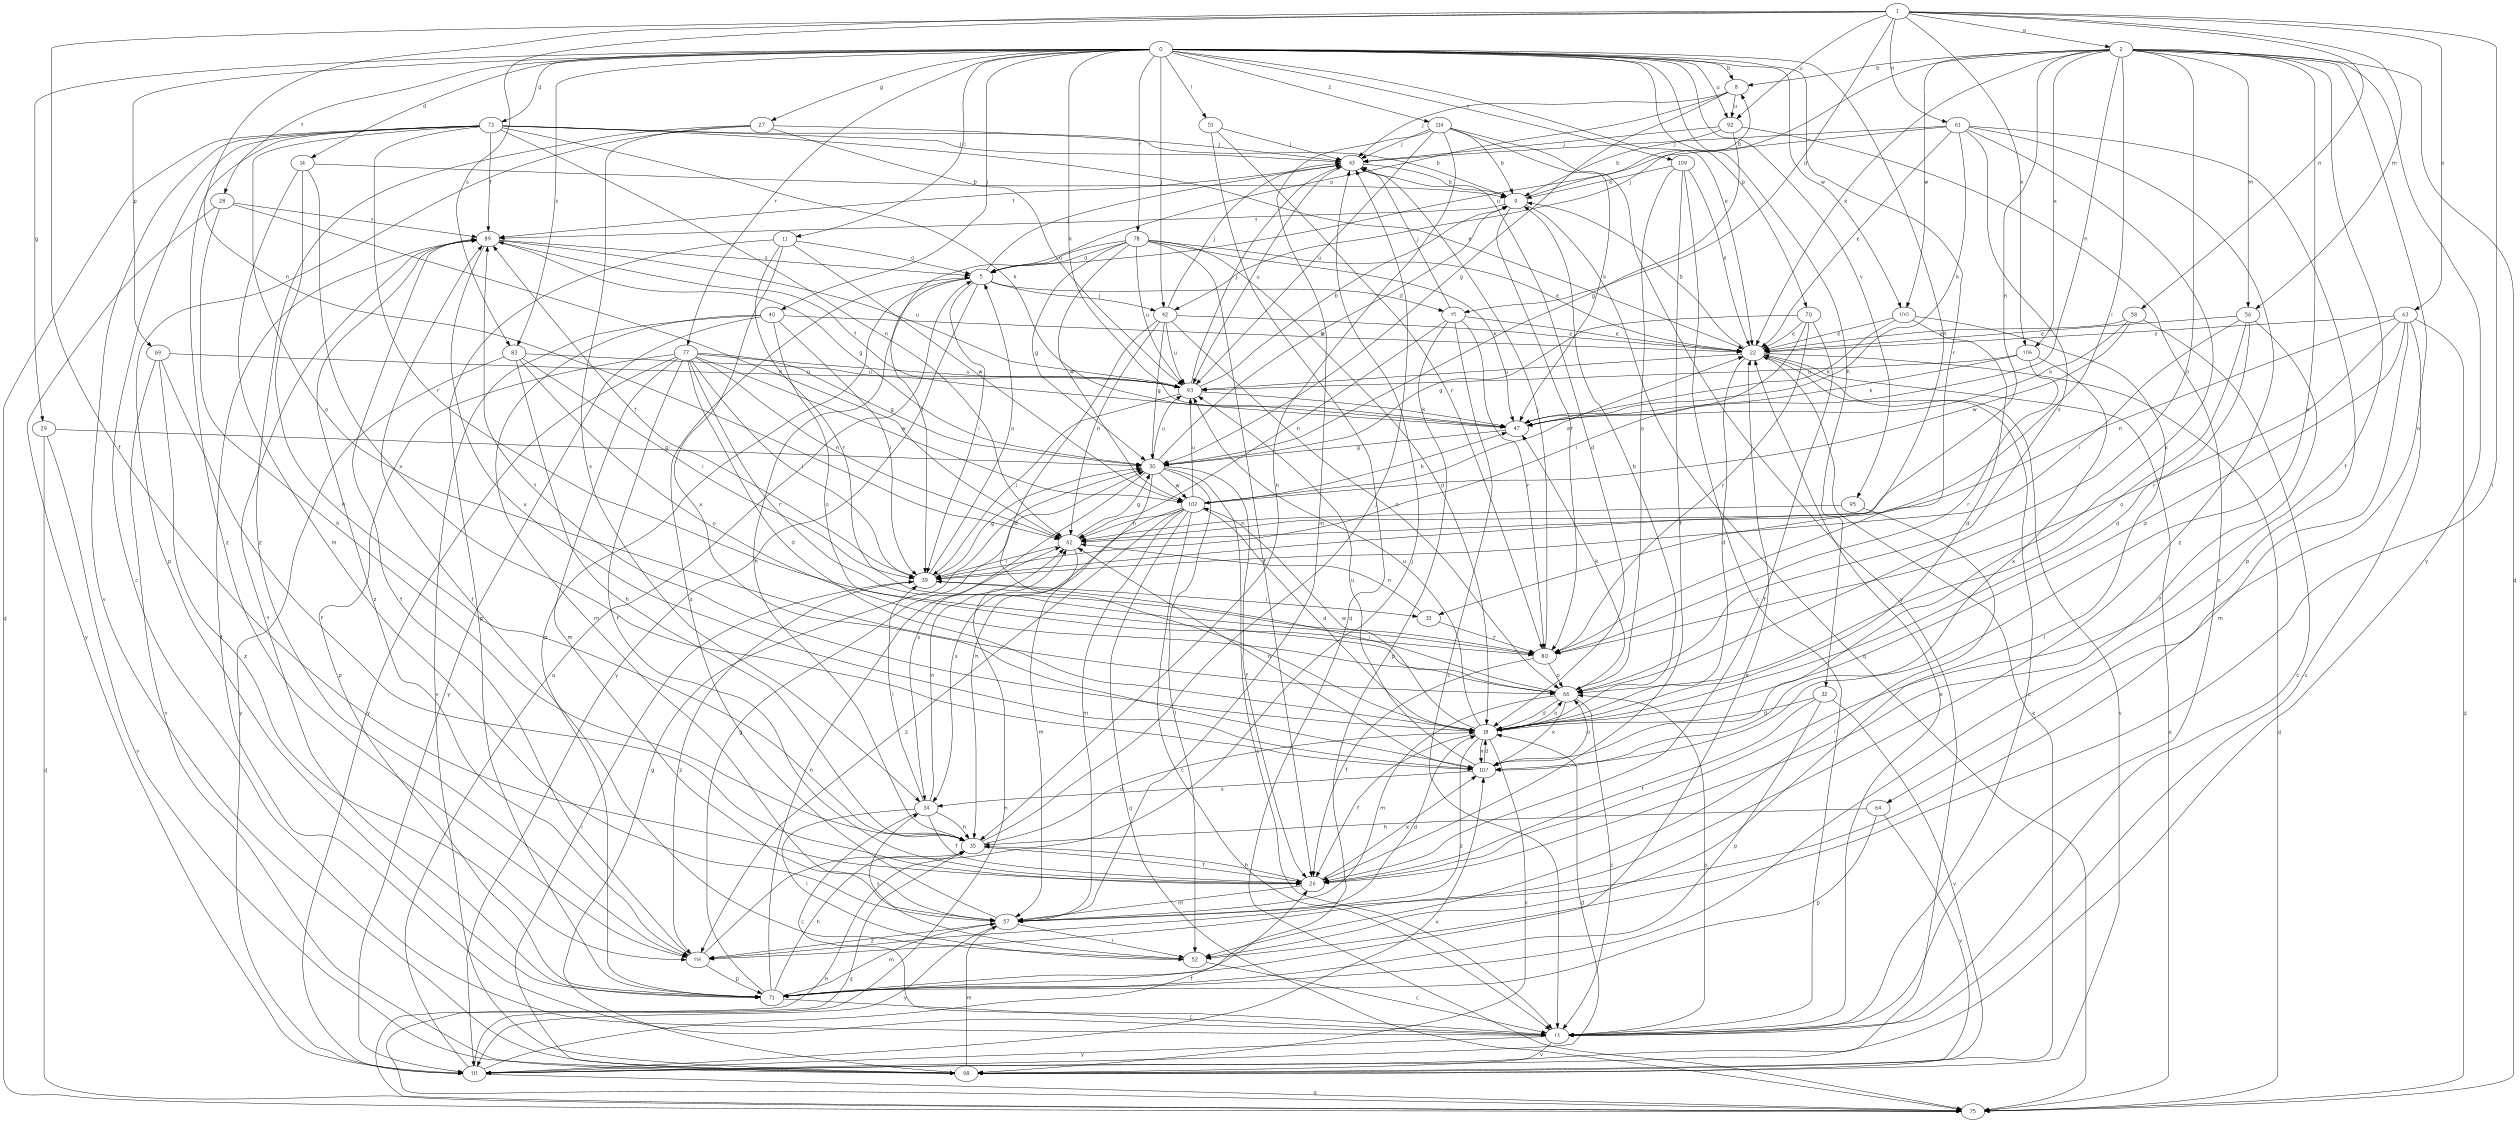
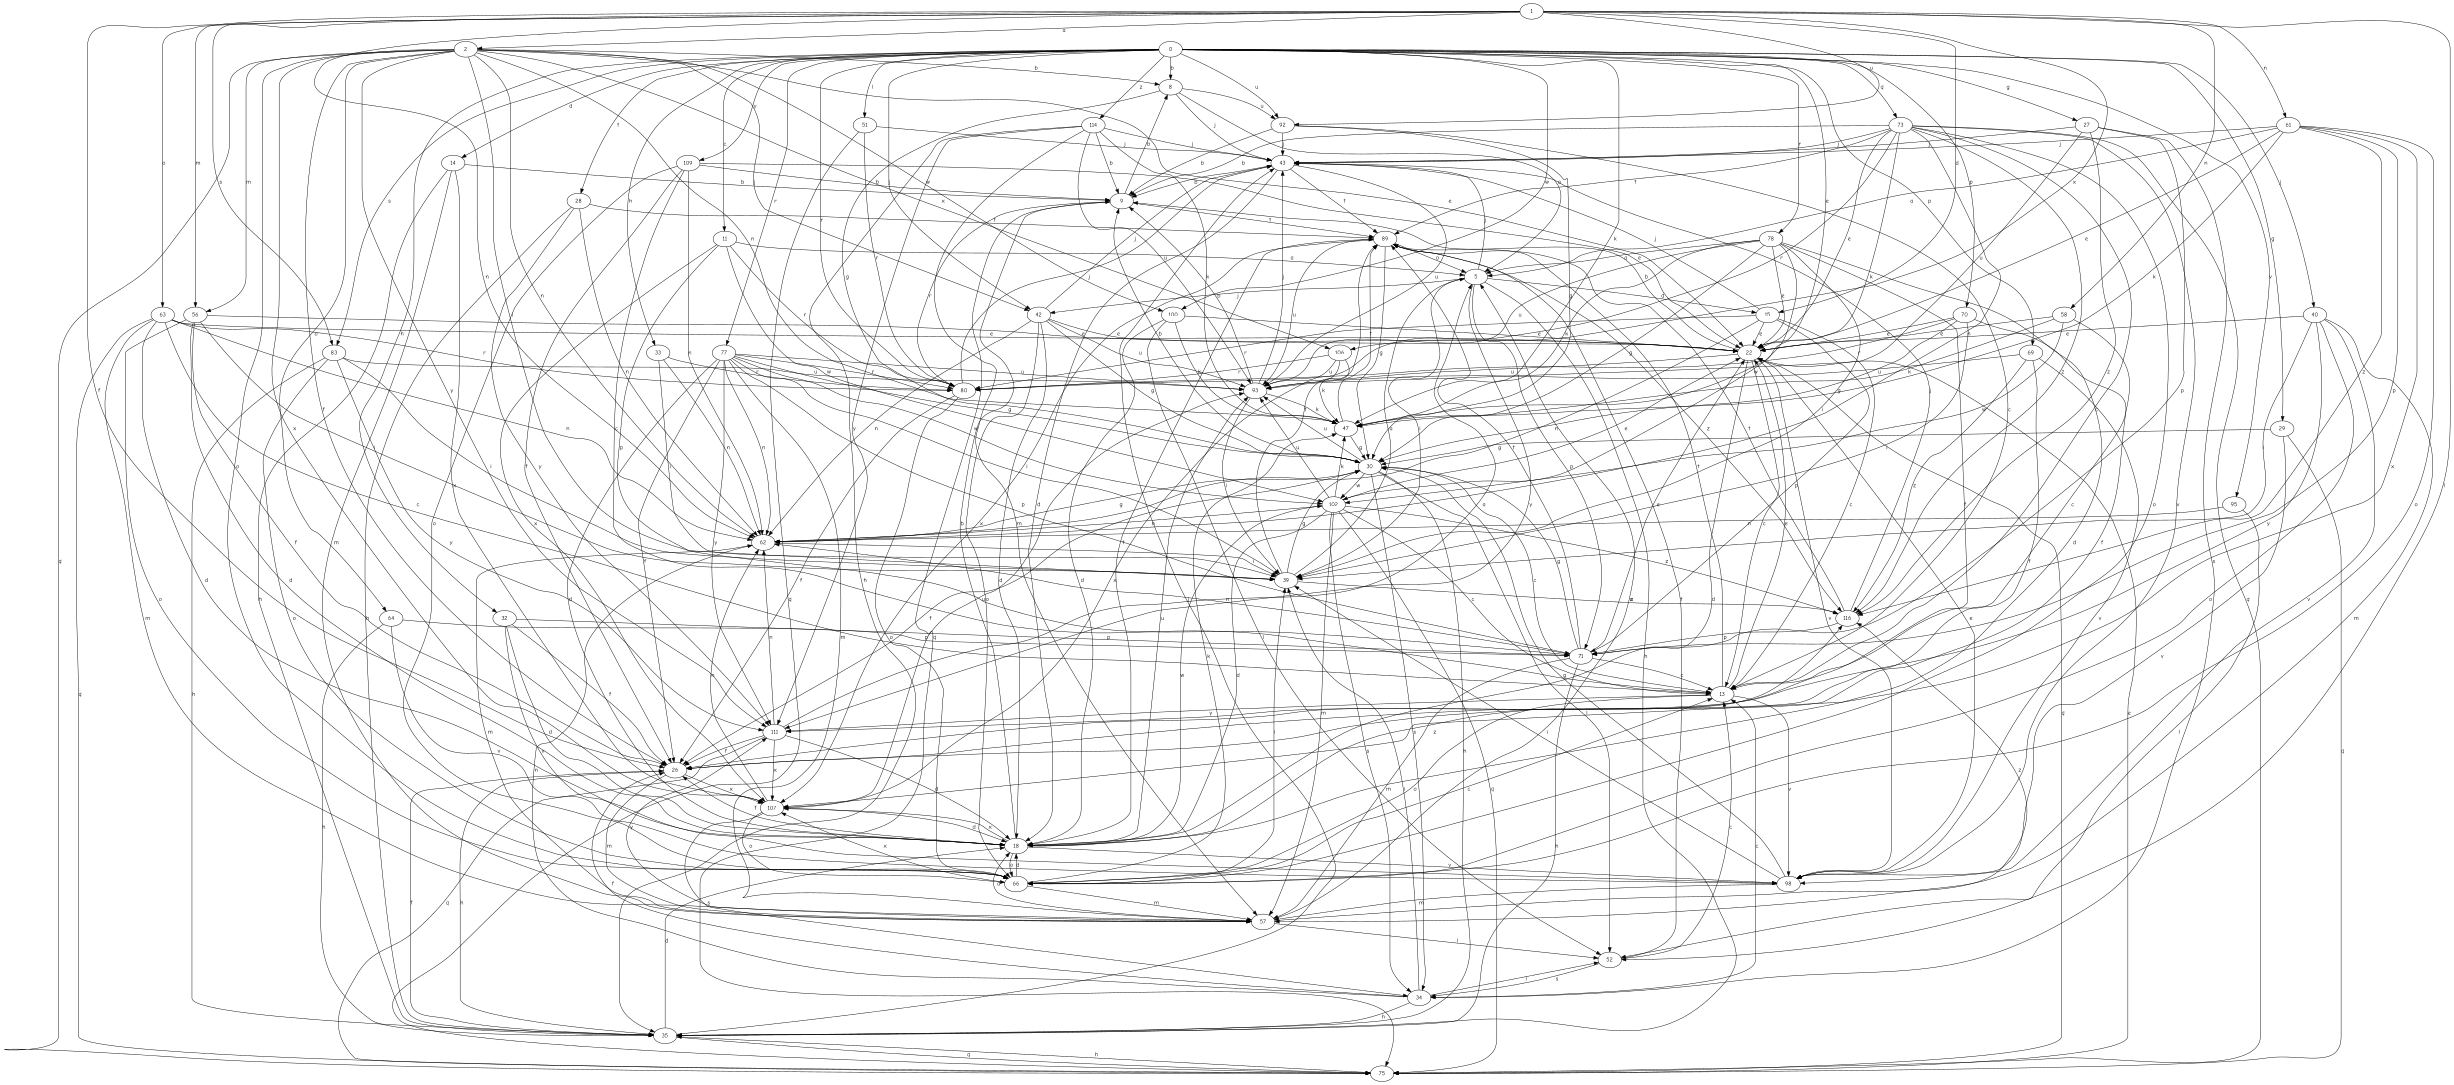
none -> (690, 358)
(1163, 595) -> (908, 557)
